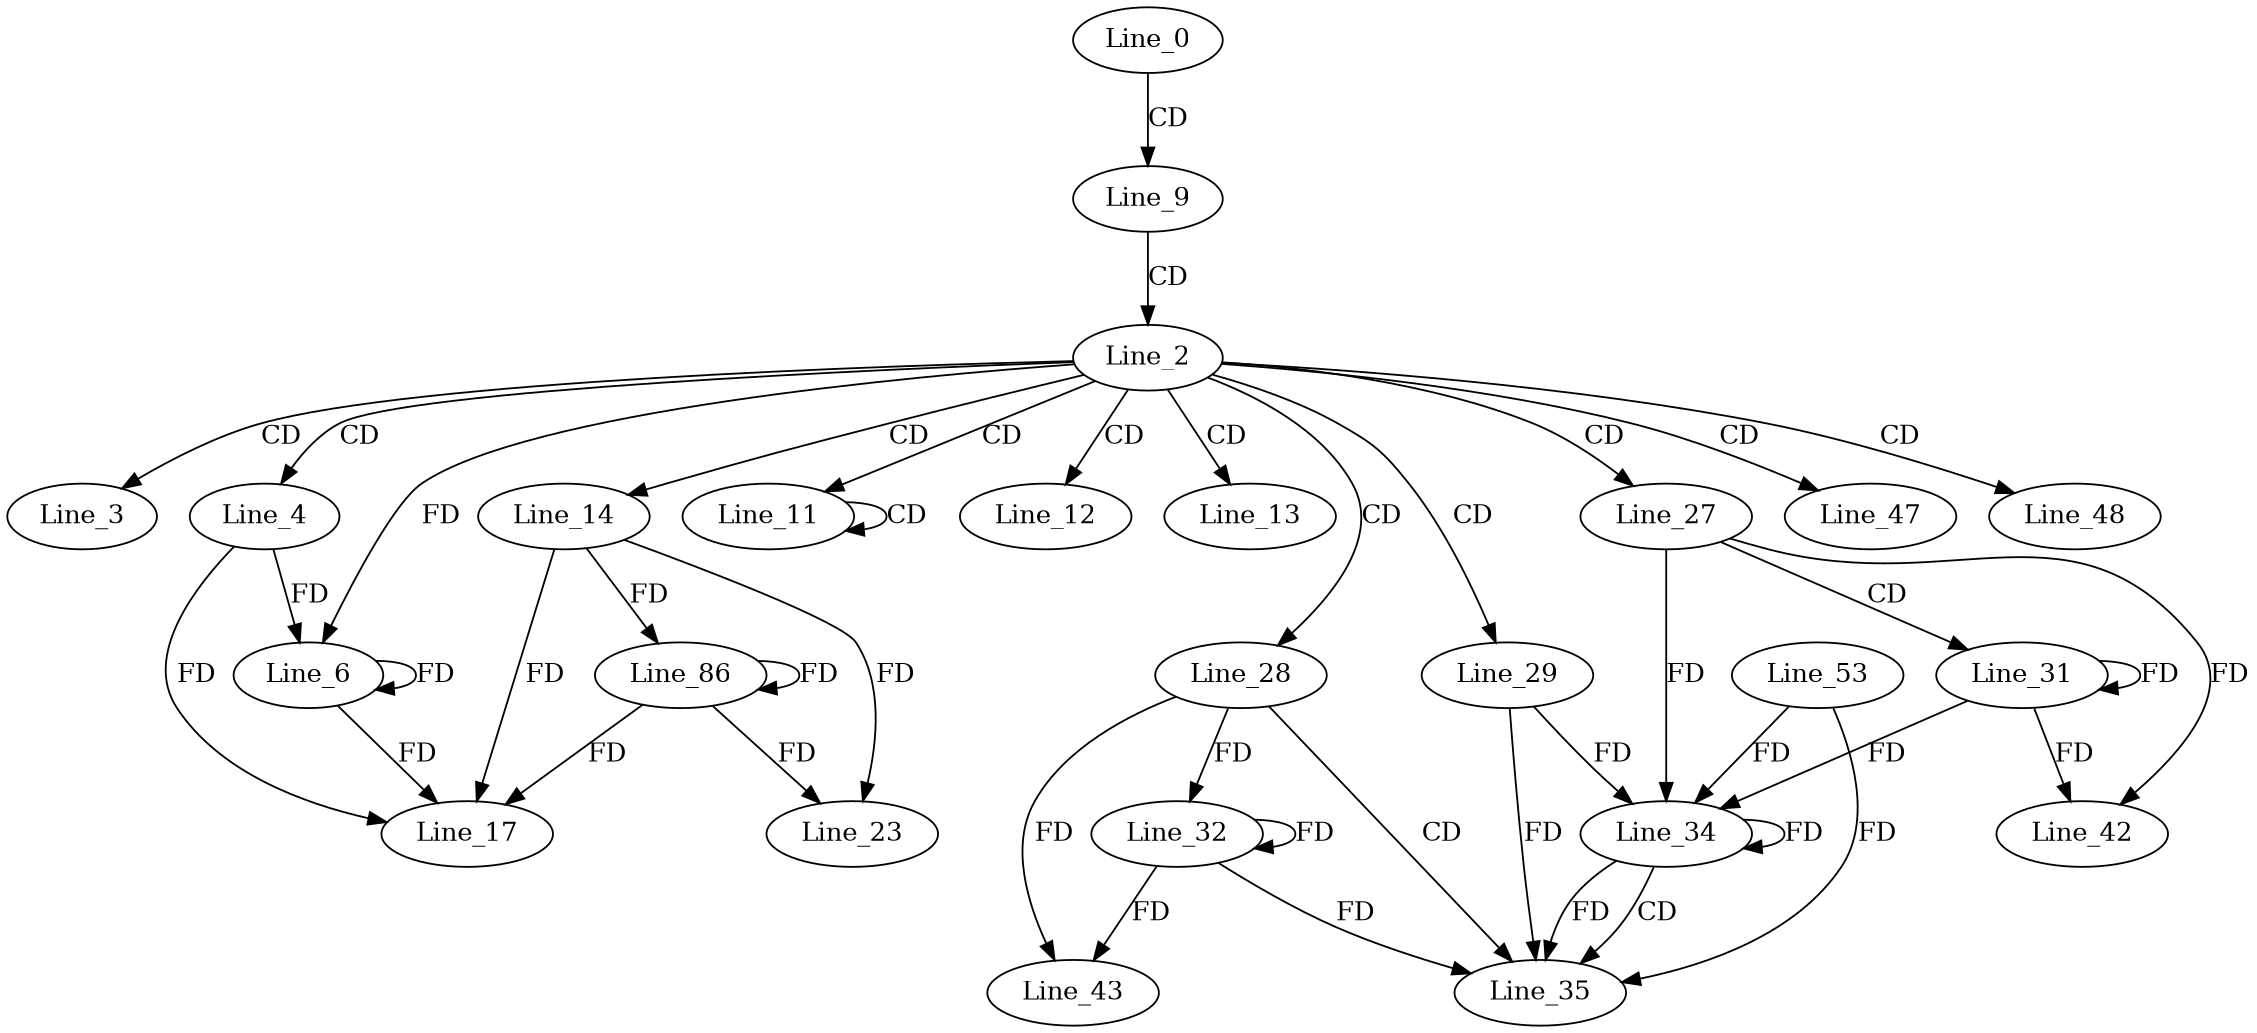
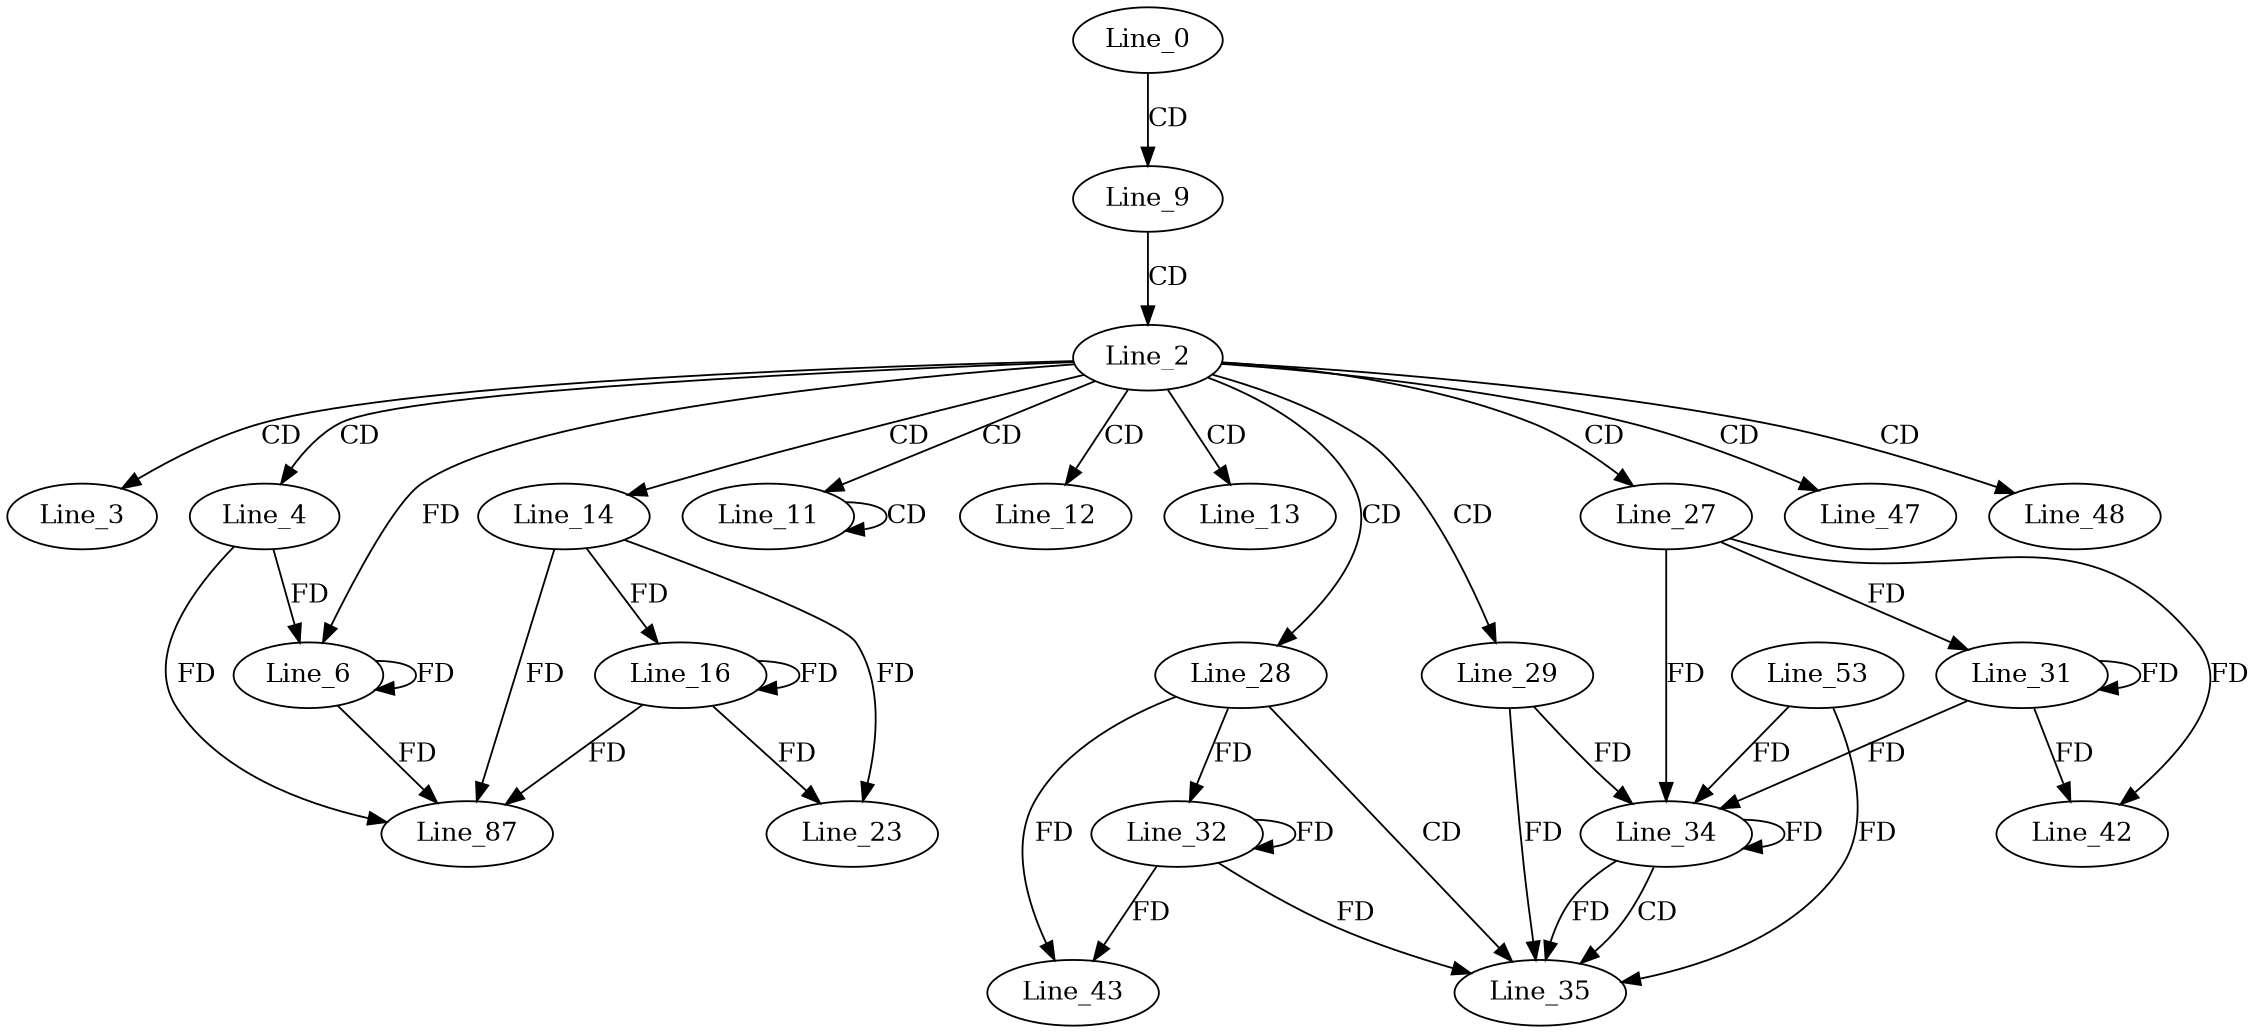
(1887, 596) -> (1887, 596)
(681, 675) -> (681, 675)
(467, 834) -> (467, 834)
